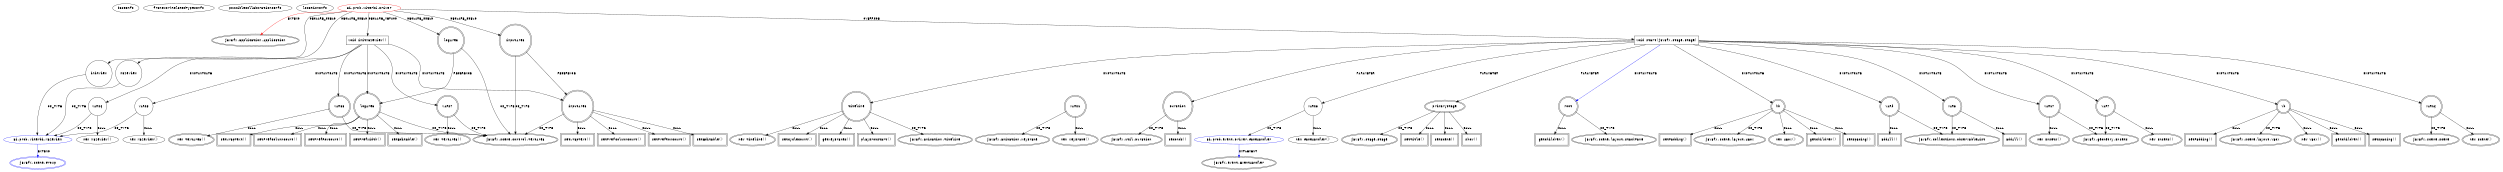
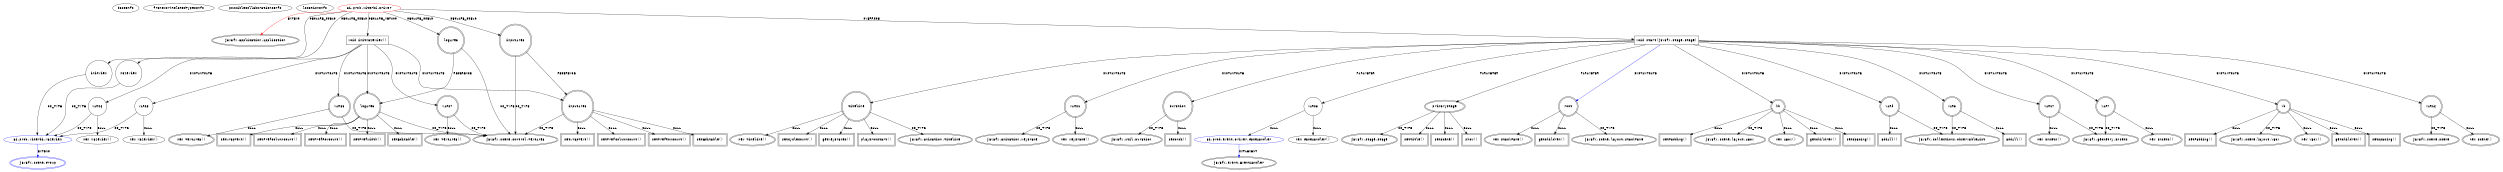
none -> (1343, 49)
(1274, 128) -> (1274, 128)
none -> (1508, 140)
